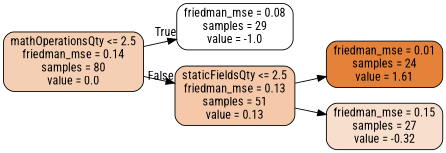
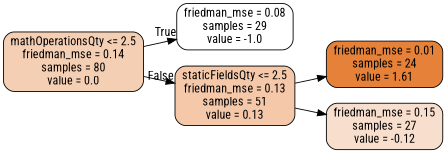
(385, 126) -> (385, 126)
